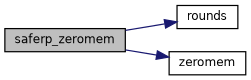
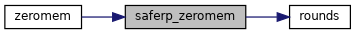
(141, 52) -> (97, 17)
